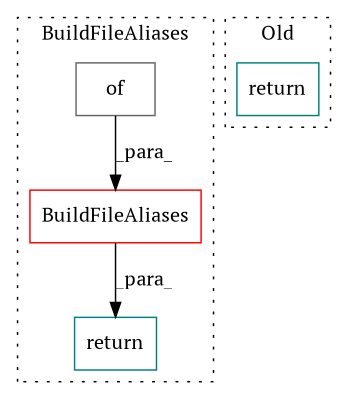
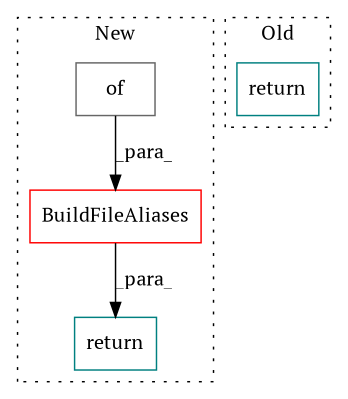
(116, 34) -> (116, 34)
